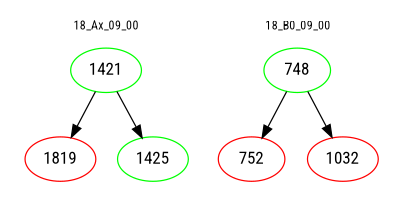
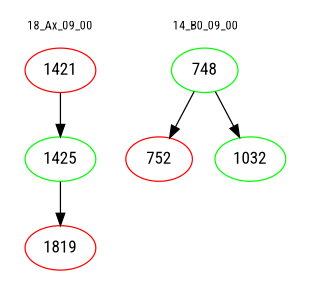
(298, 27) -> (206, 27)
(106, 70) -> (60, 70)
(86, 109) -> (60, 197)
(343, 159) -> (250, 159)
